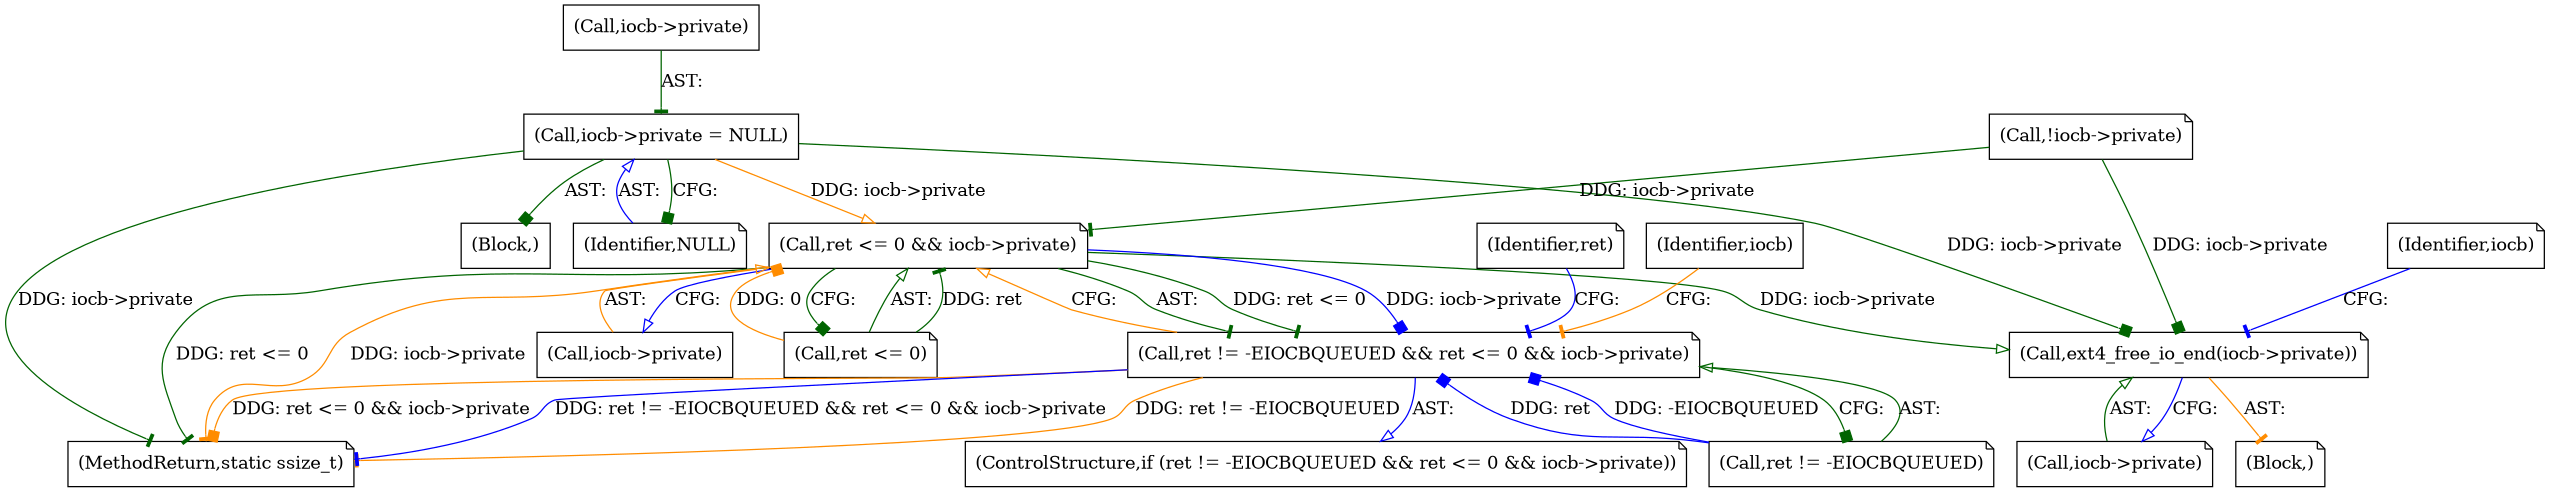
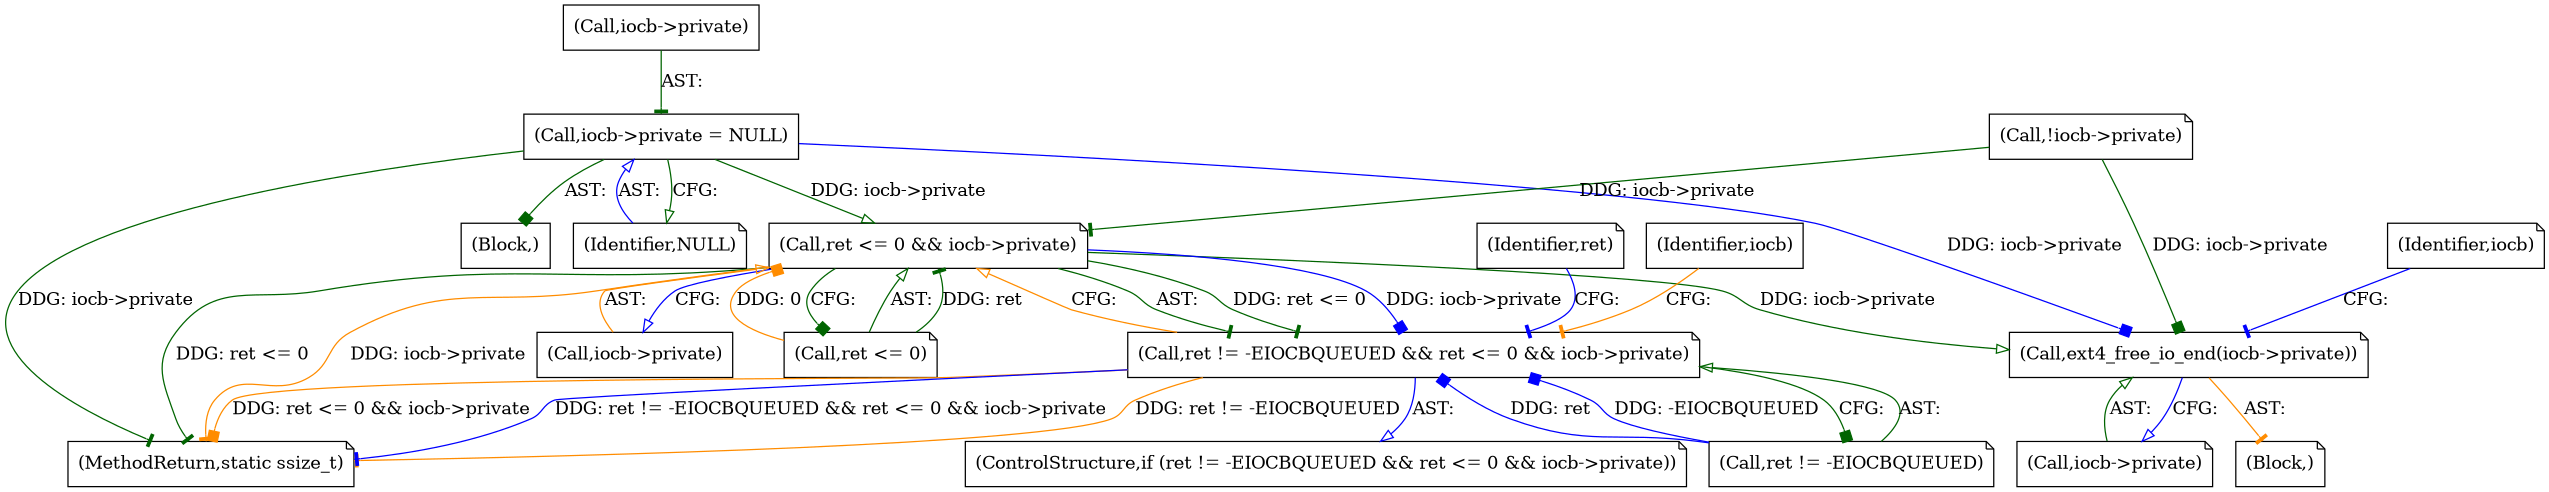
(1468, 183) -> (1468, 183)
(672, 185) -> (672, 185)
(789, 189) -> (789, 189)
